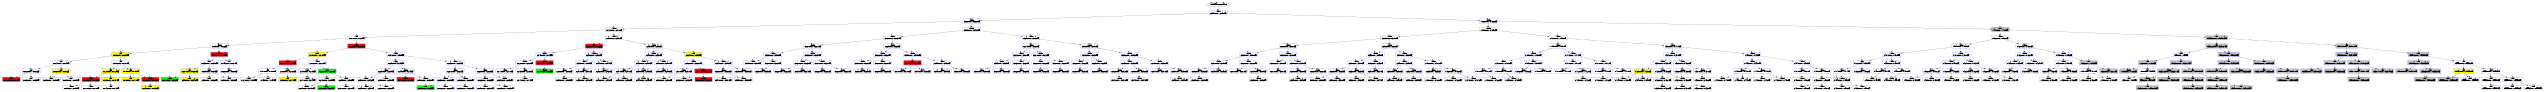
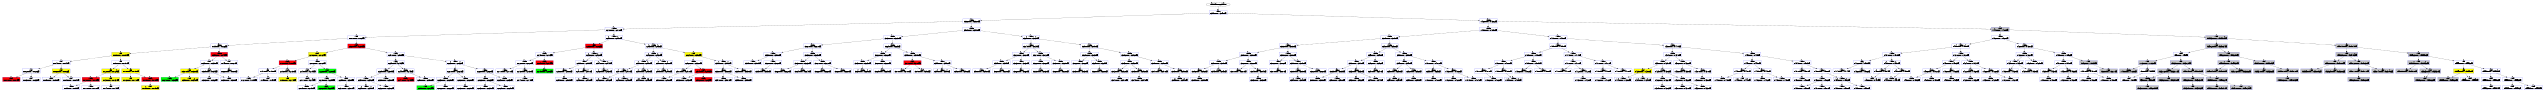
(1218, 5) -> (1218, 5)
